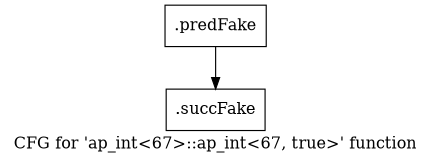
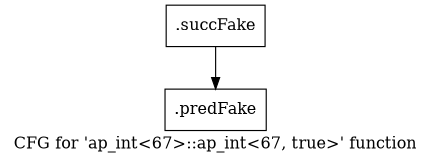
(216, 62) -> (216, 62)
